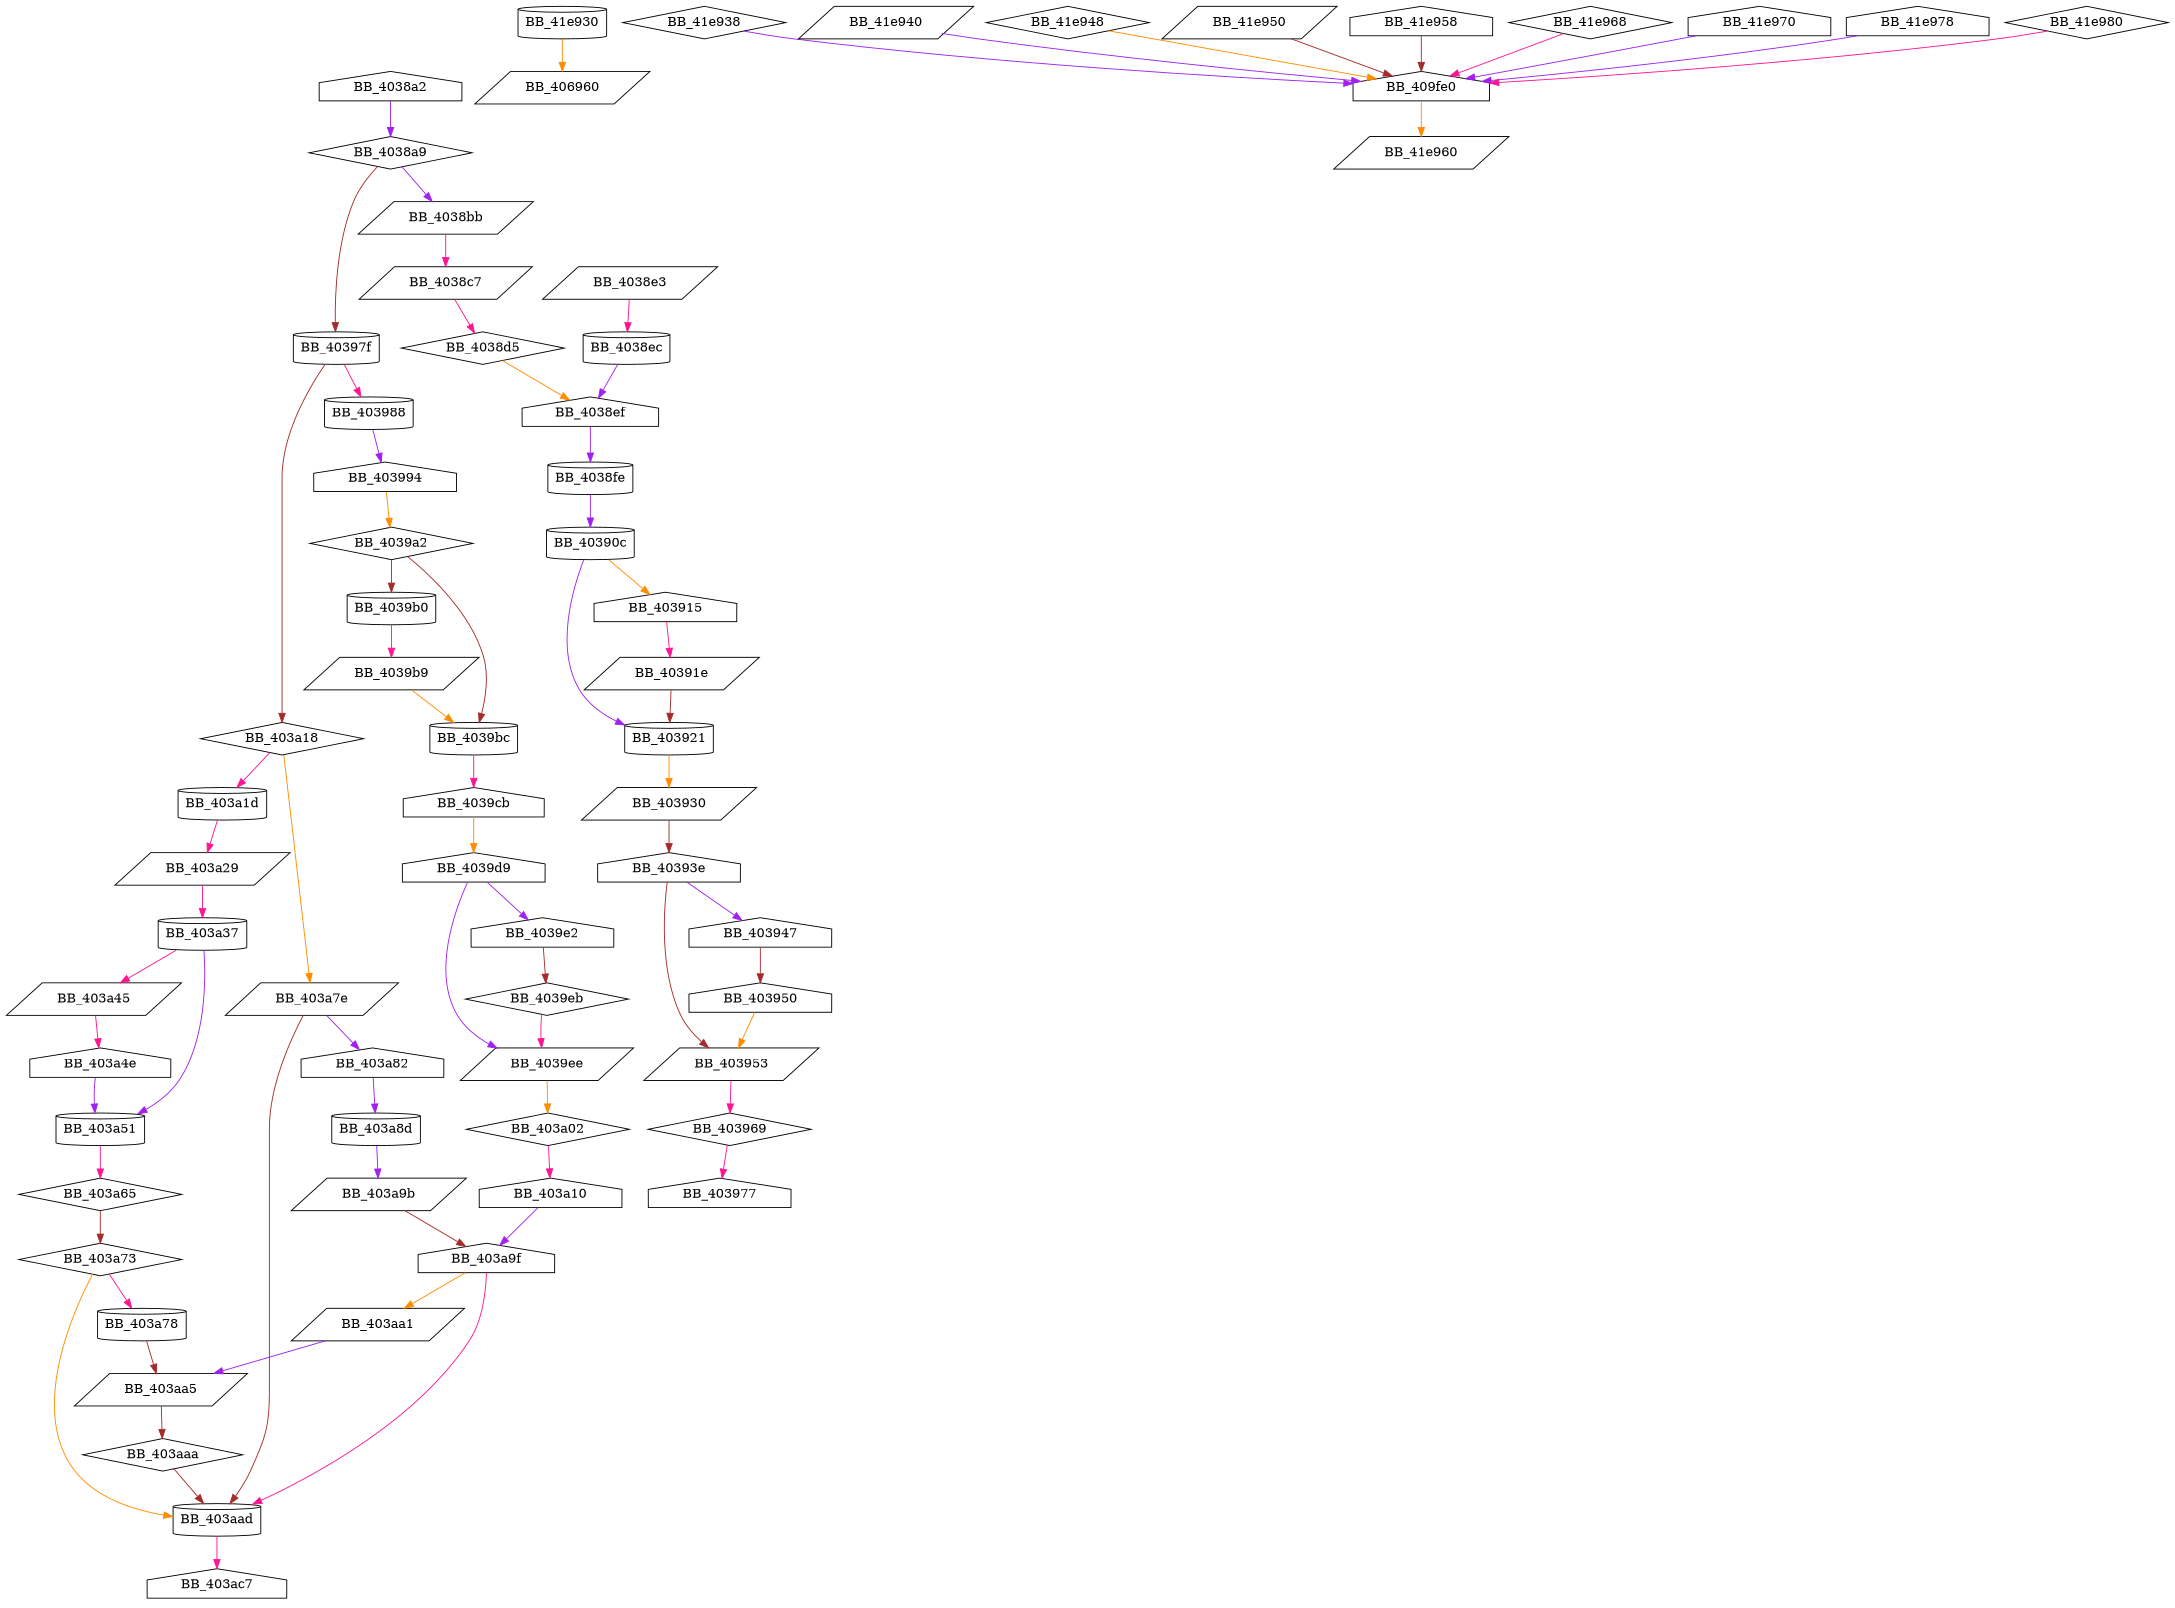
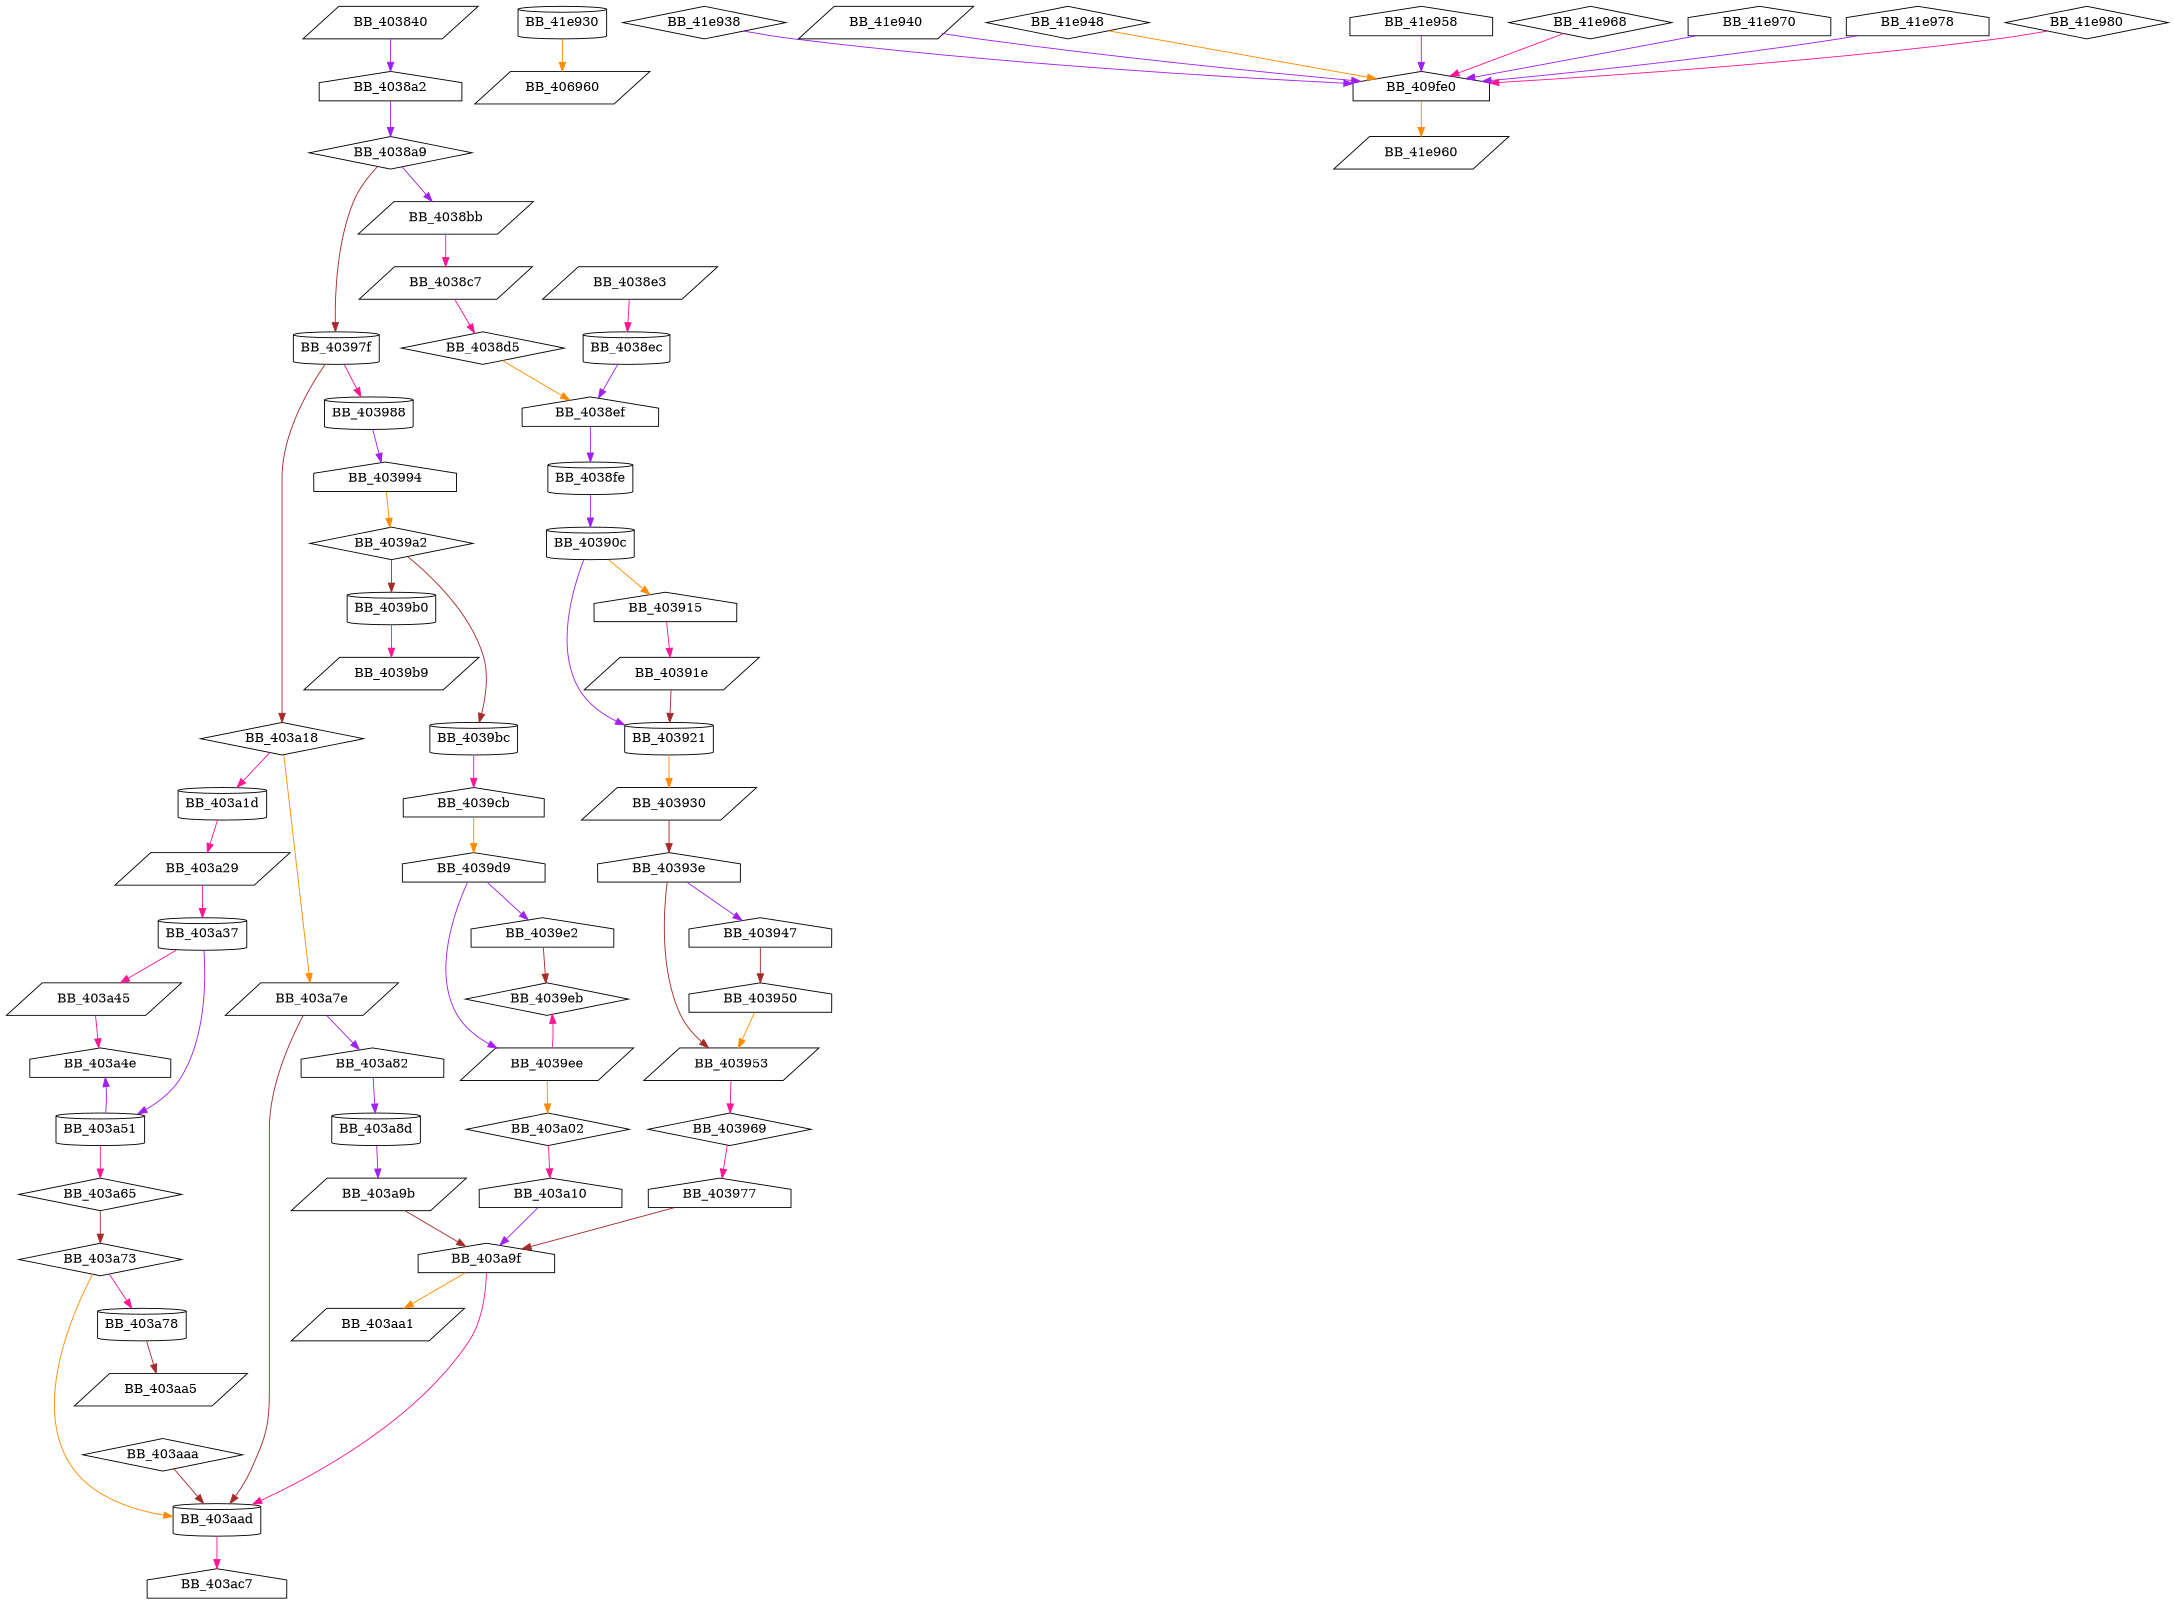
none -> (391, 23)
(1249, 23) -> none
(1421, 49) -> (1421, 49)
(429, 703) -> none
(541, 1026) -> (553, 1036)
(94, 1091) -> (106, 1100)
none -> (603, 1227)
(277, 1355) -> none
(162, 1418) -> none
